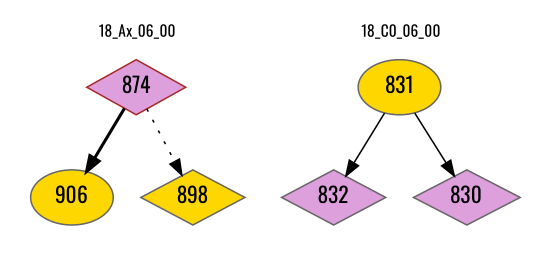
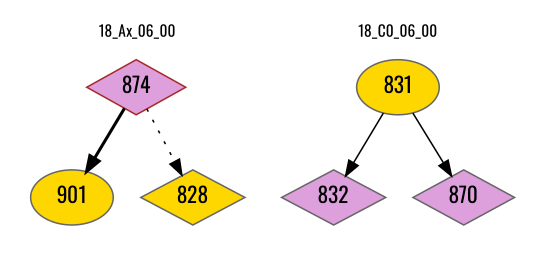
(72, 197) -> (72, 197)
(193, 197) -> (193, 197)
(467, 197) -> (464, 197)
